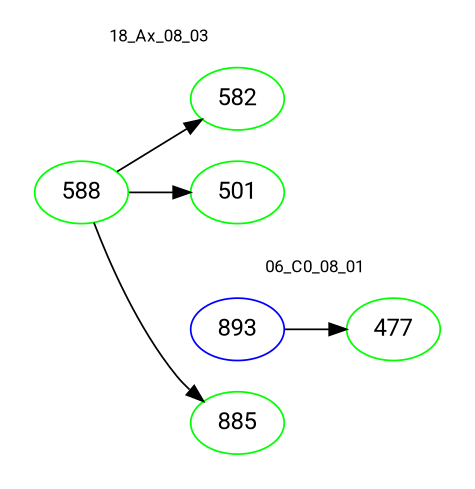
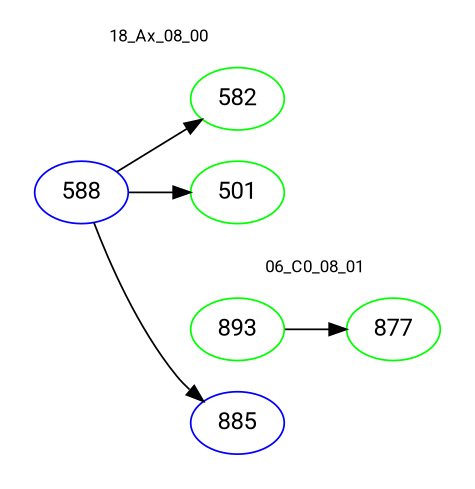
(159, 37) -> (159, 37)
(81, 192) -> (81, 192)
(237, 329) -> (237, 329)
(393, 329) -> (393, 329)
(237, 423) -> (237, 423)
